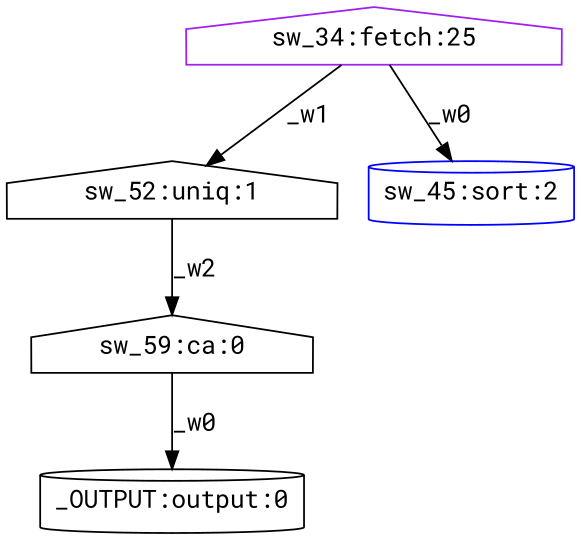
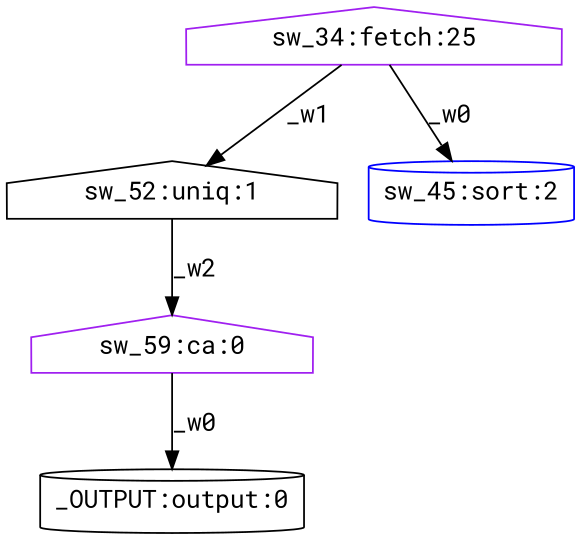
(172, 347) -> (172, 347)
